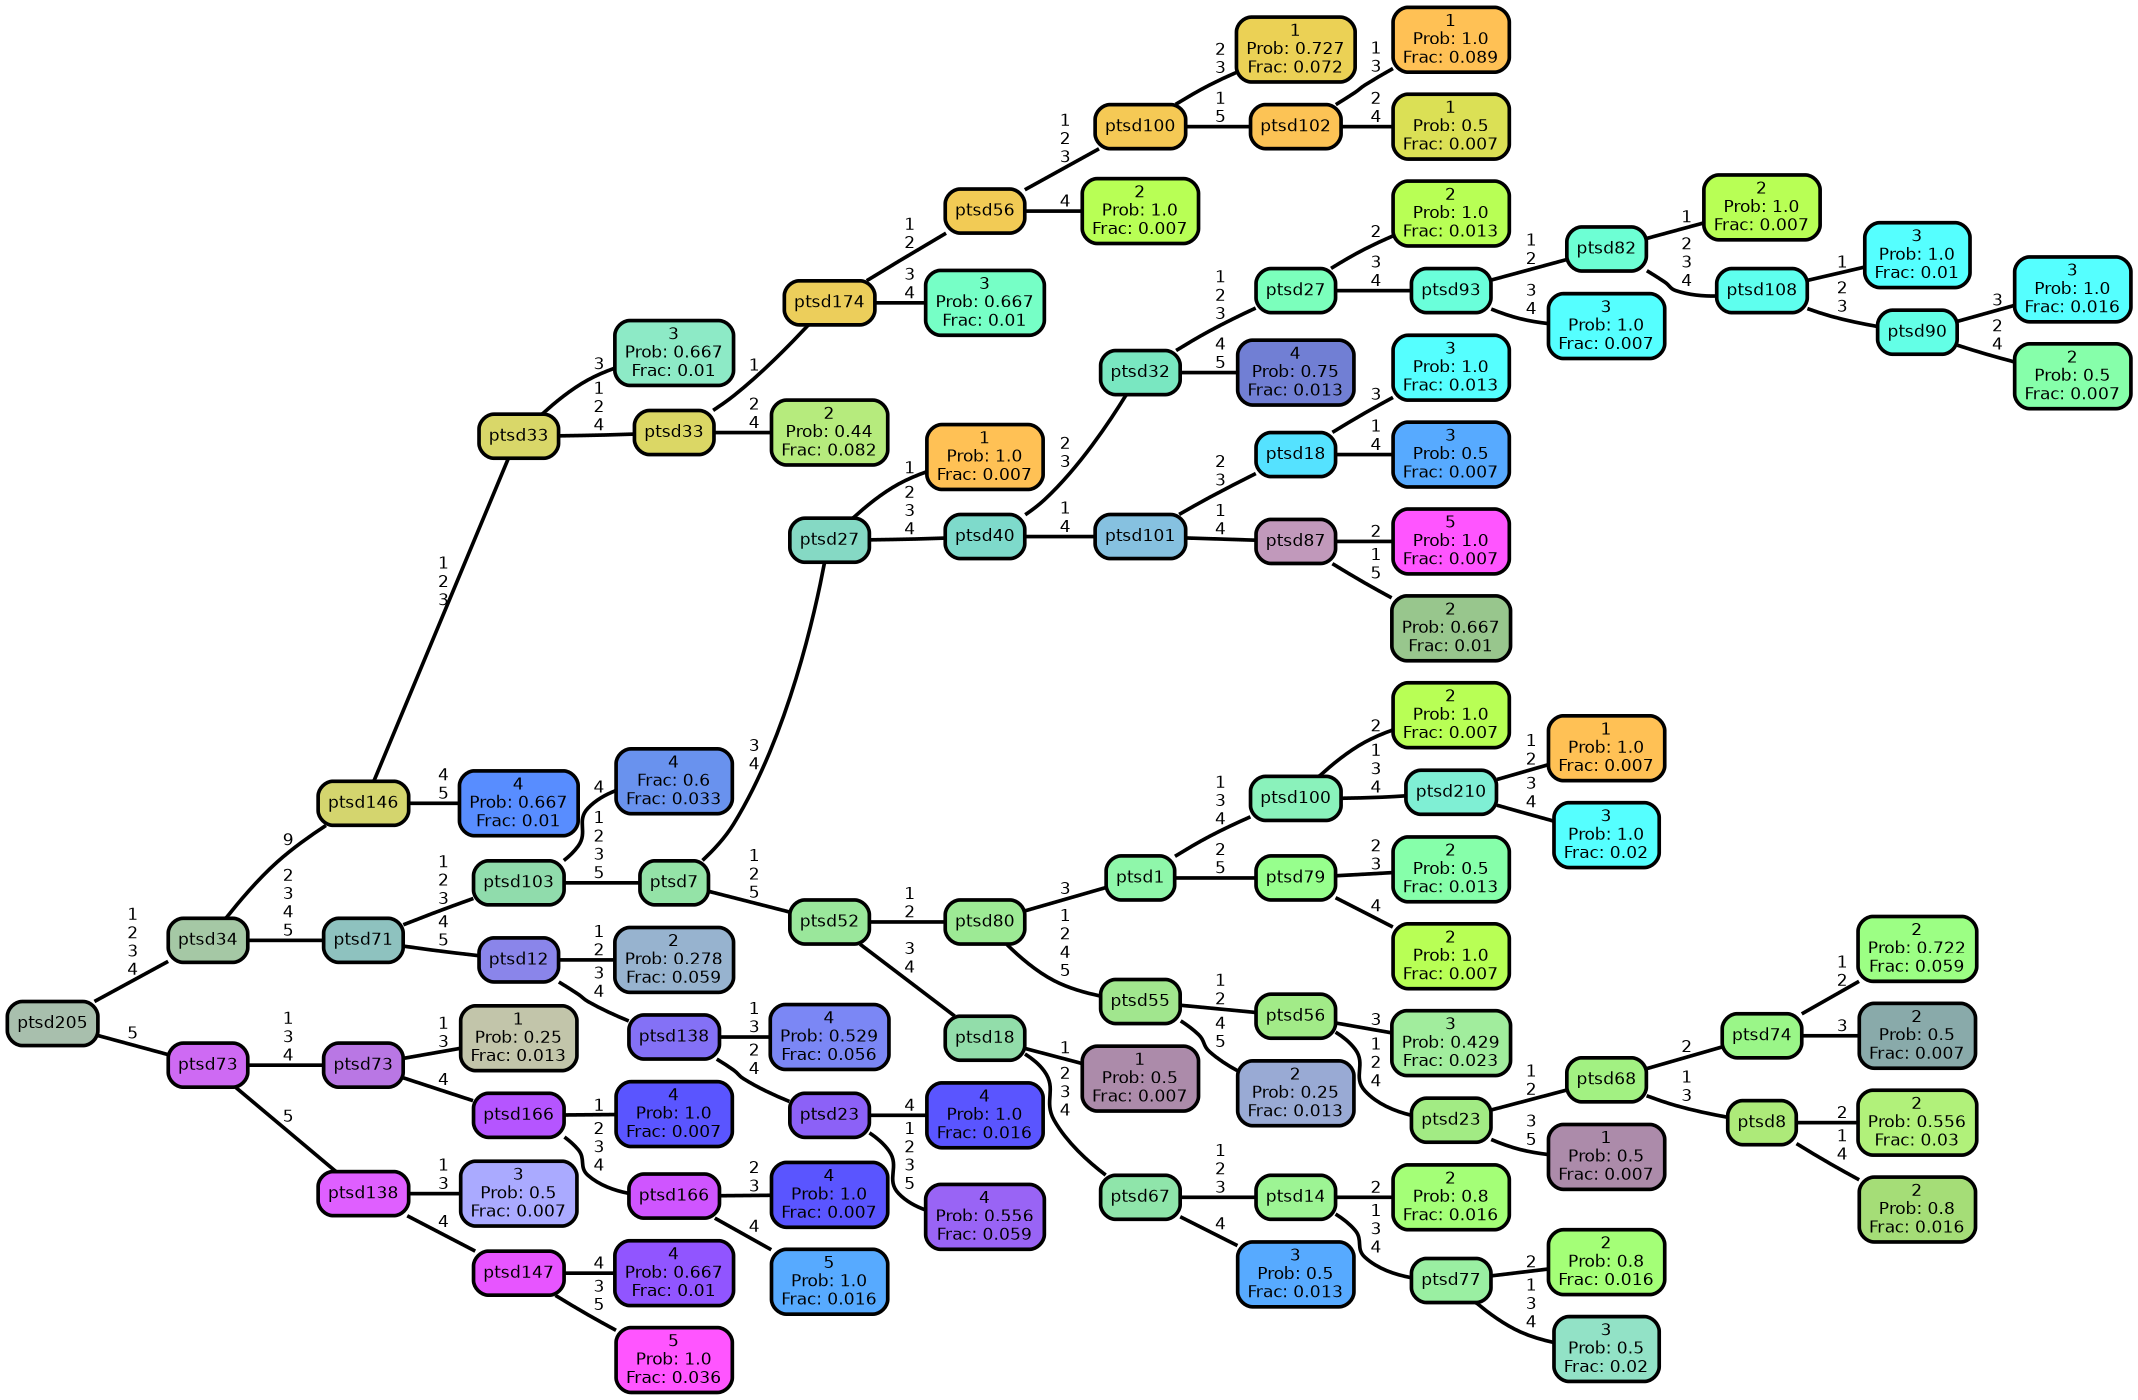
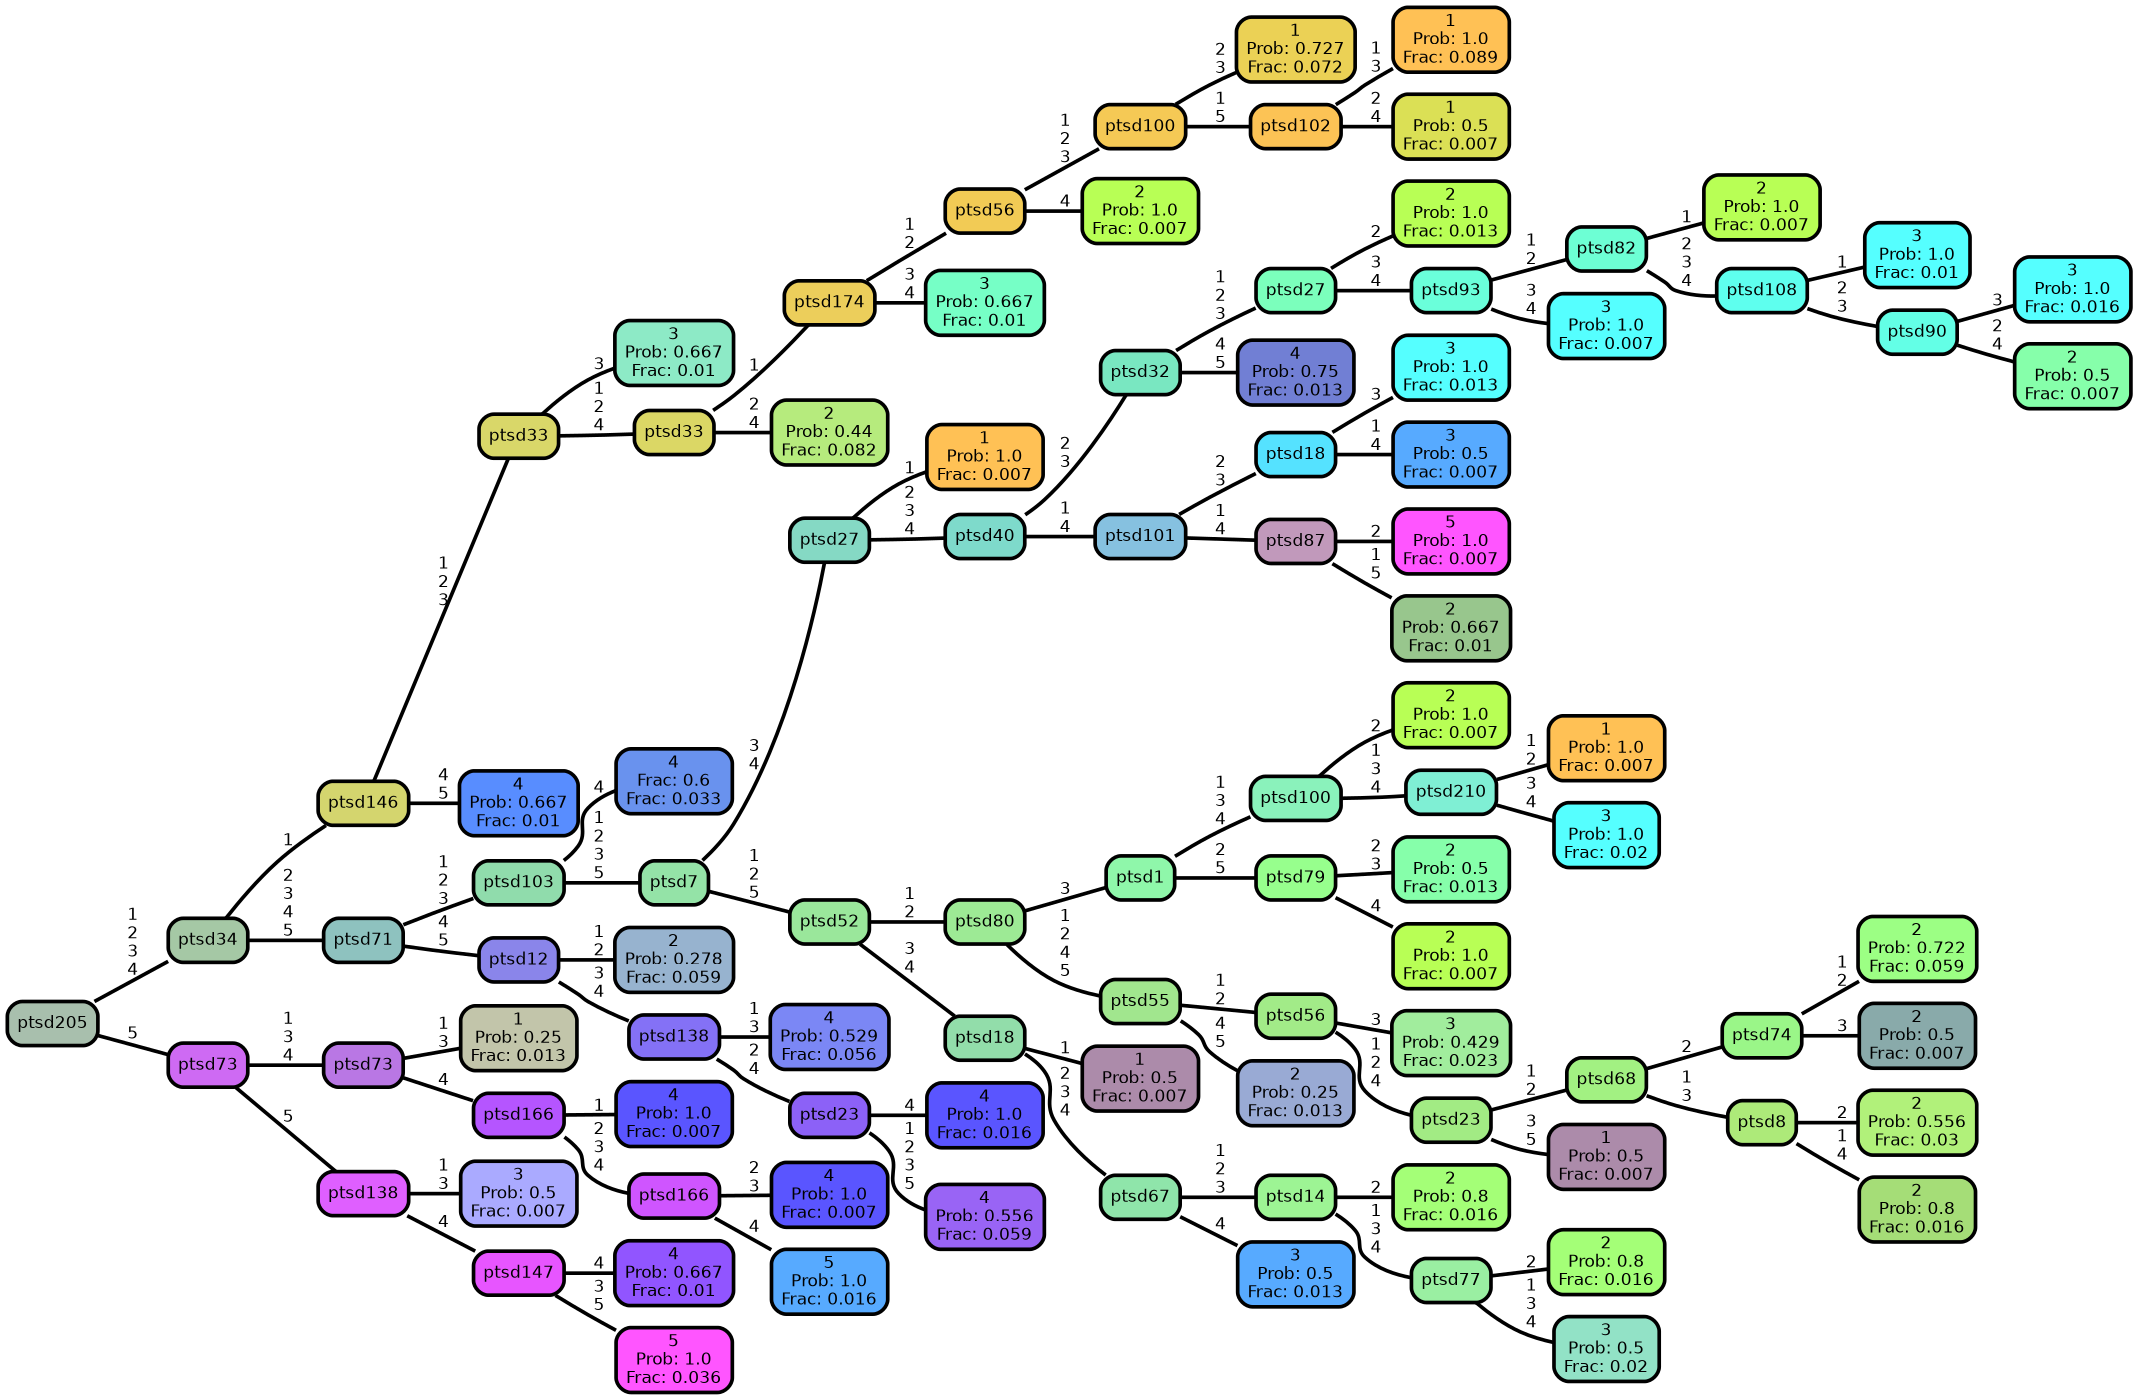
(286, 841) -> (286, 841)
